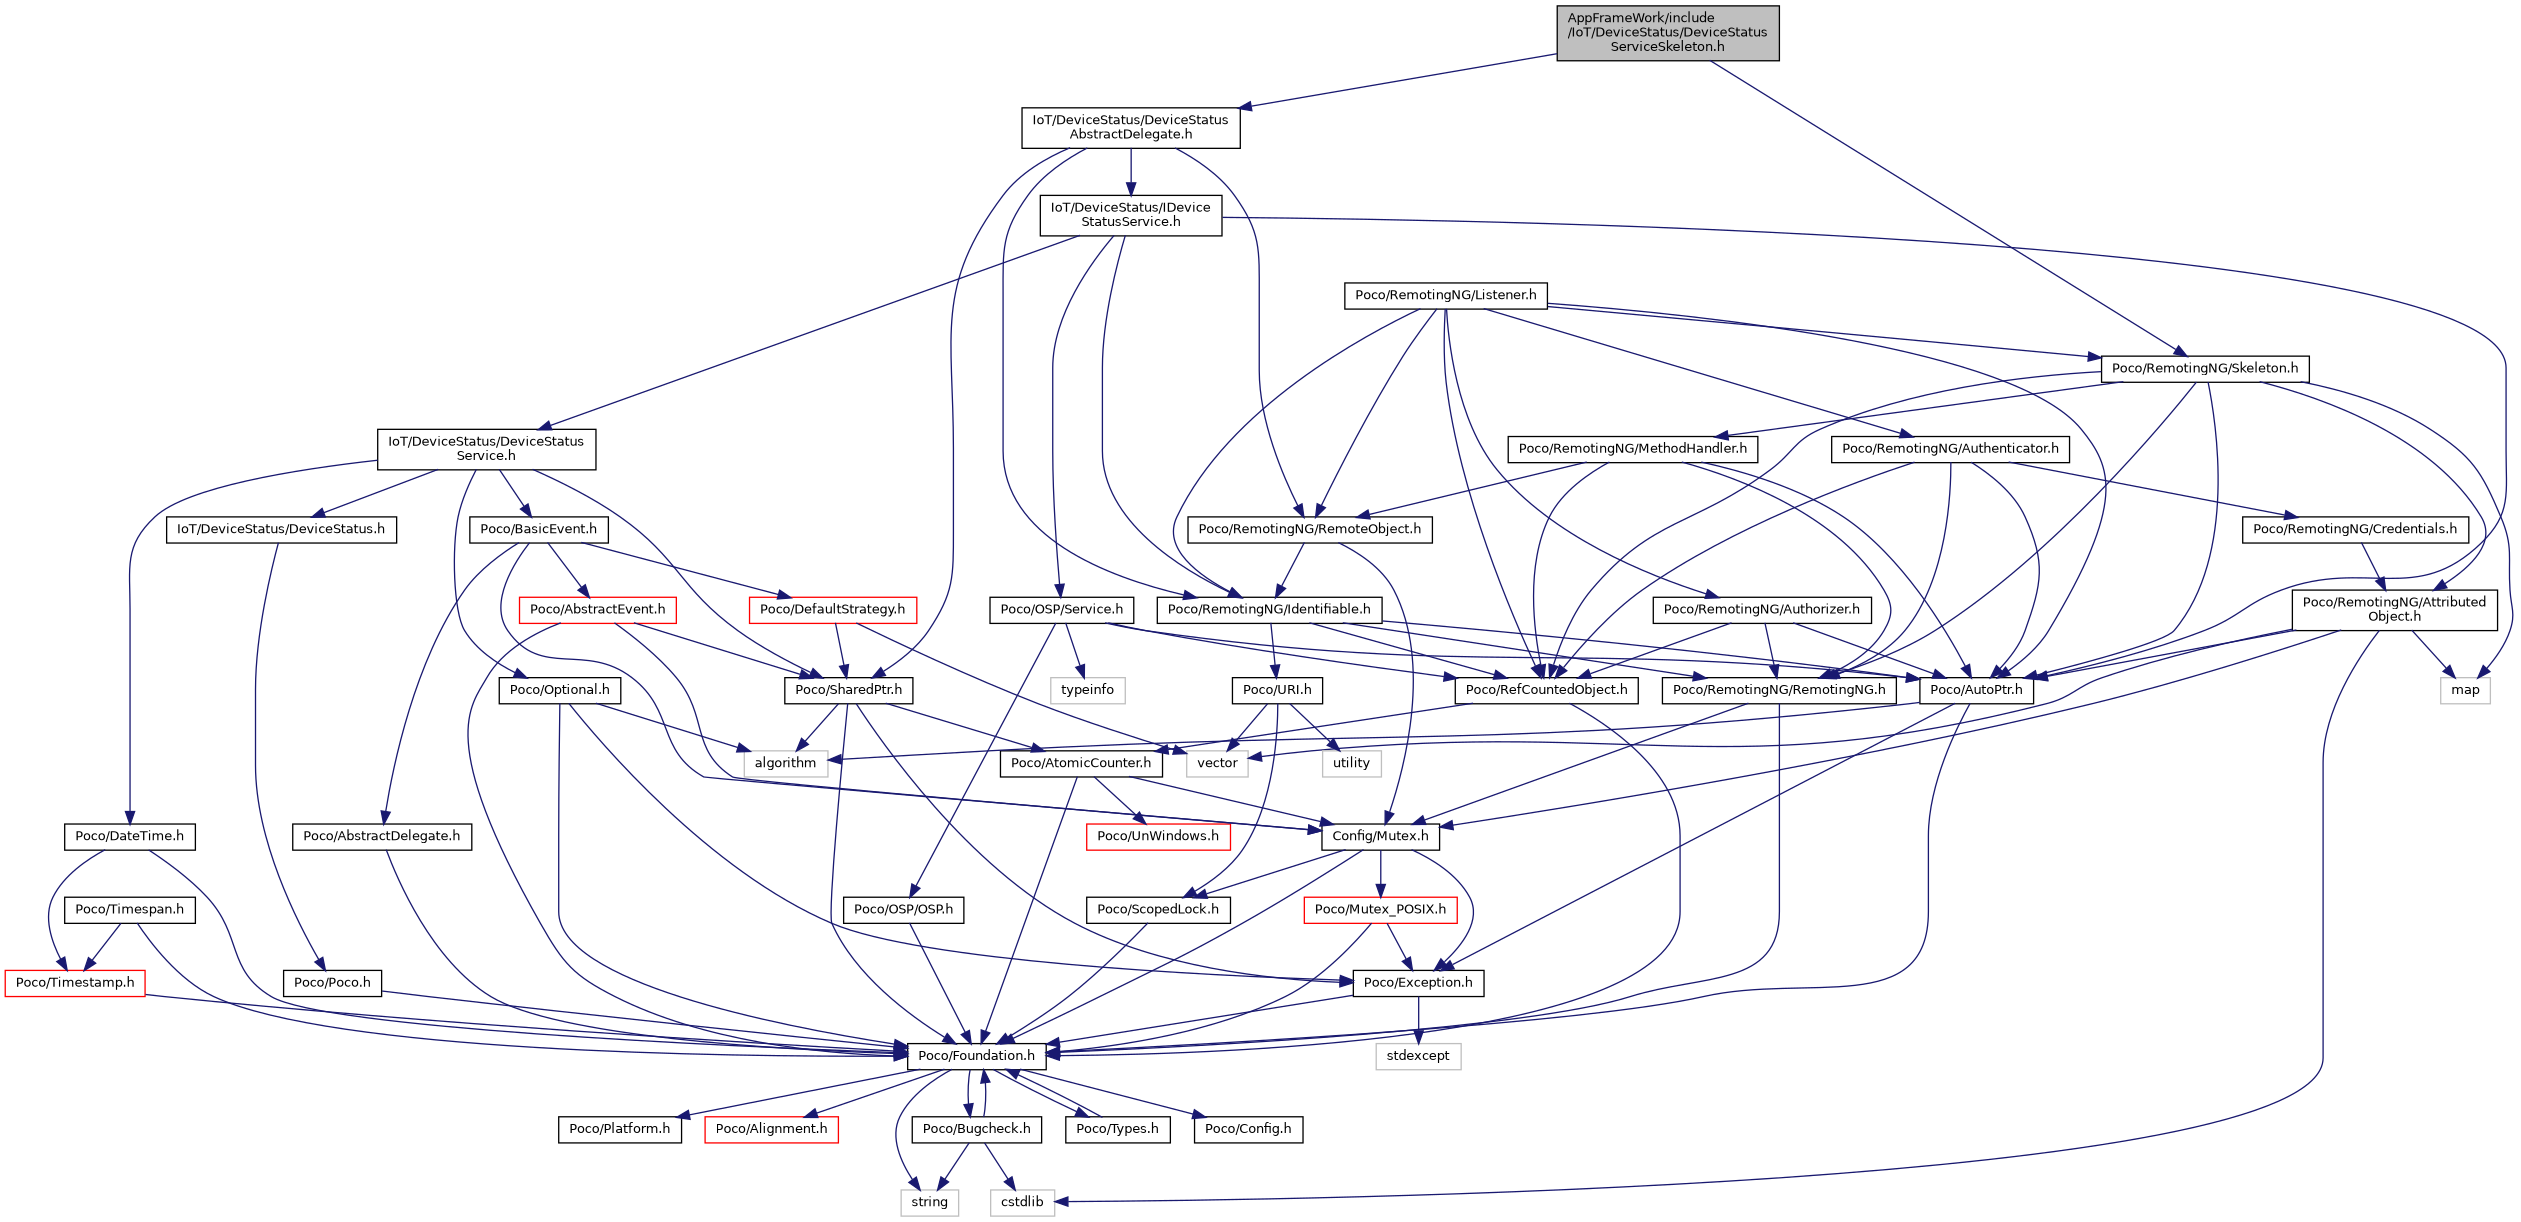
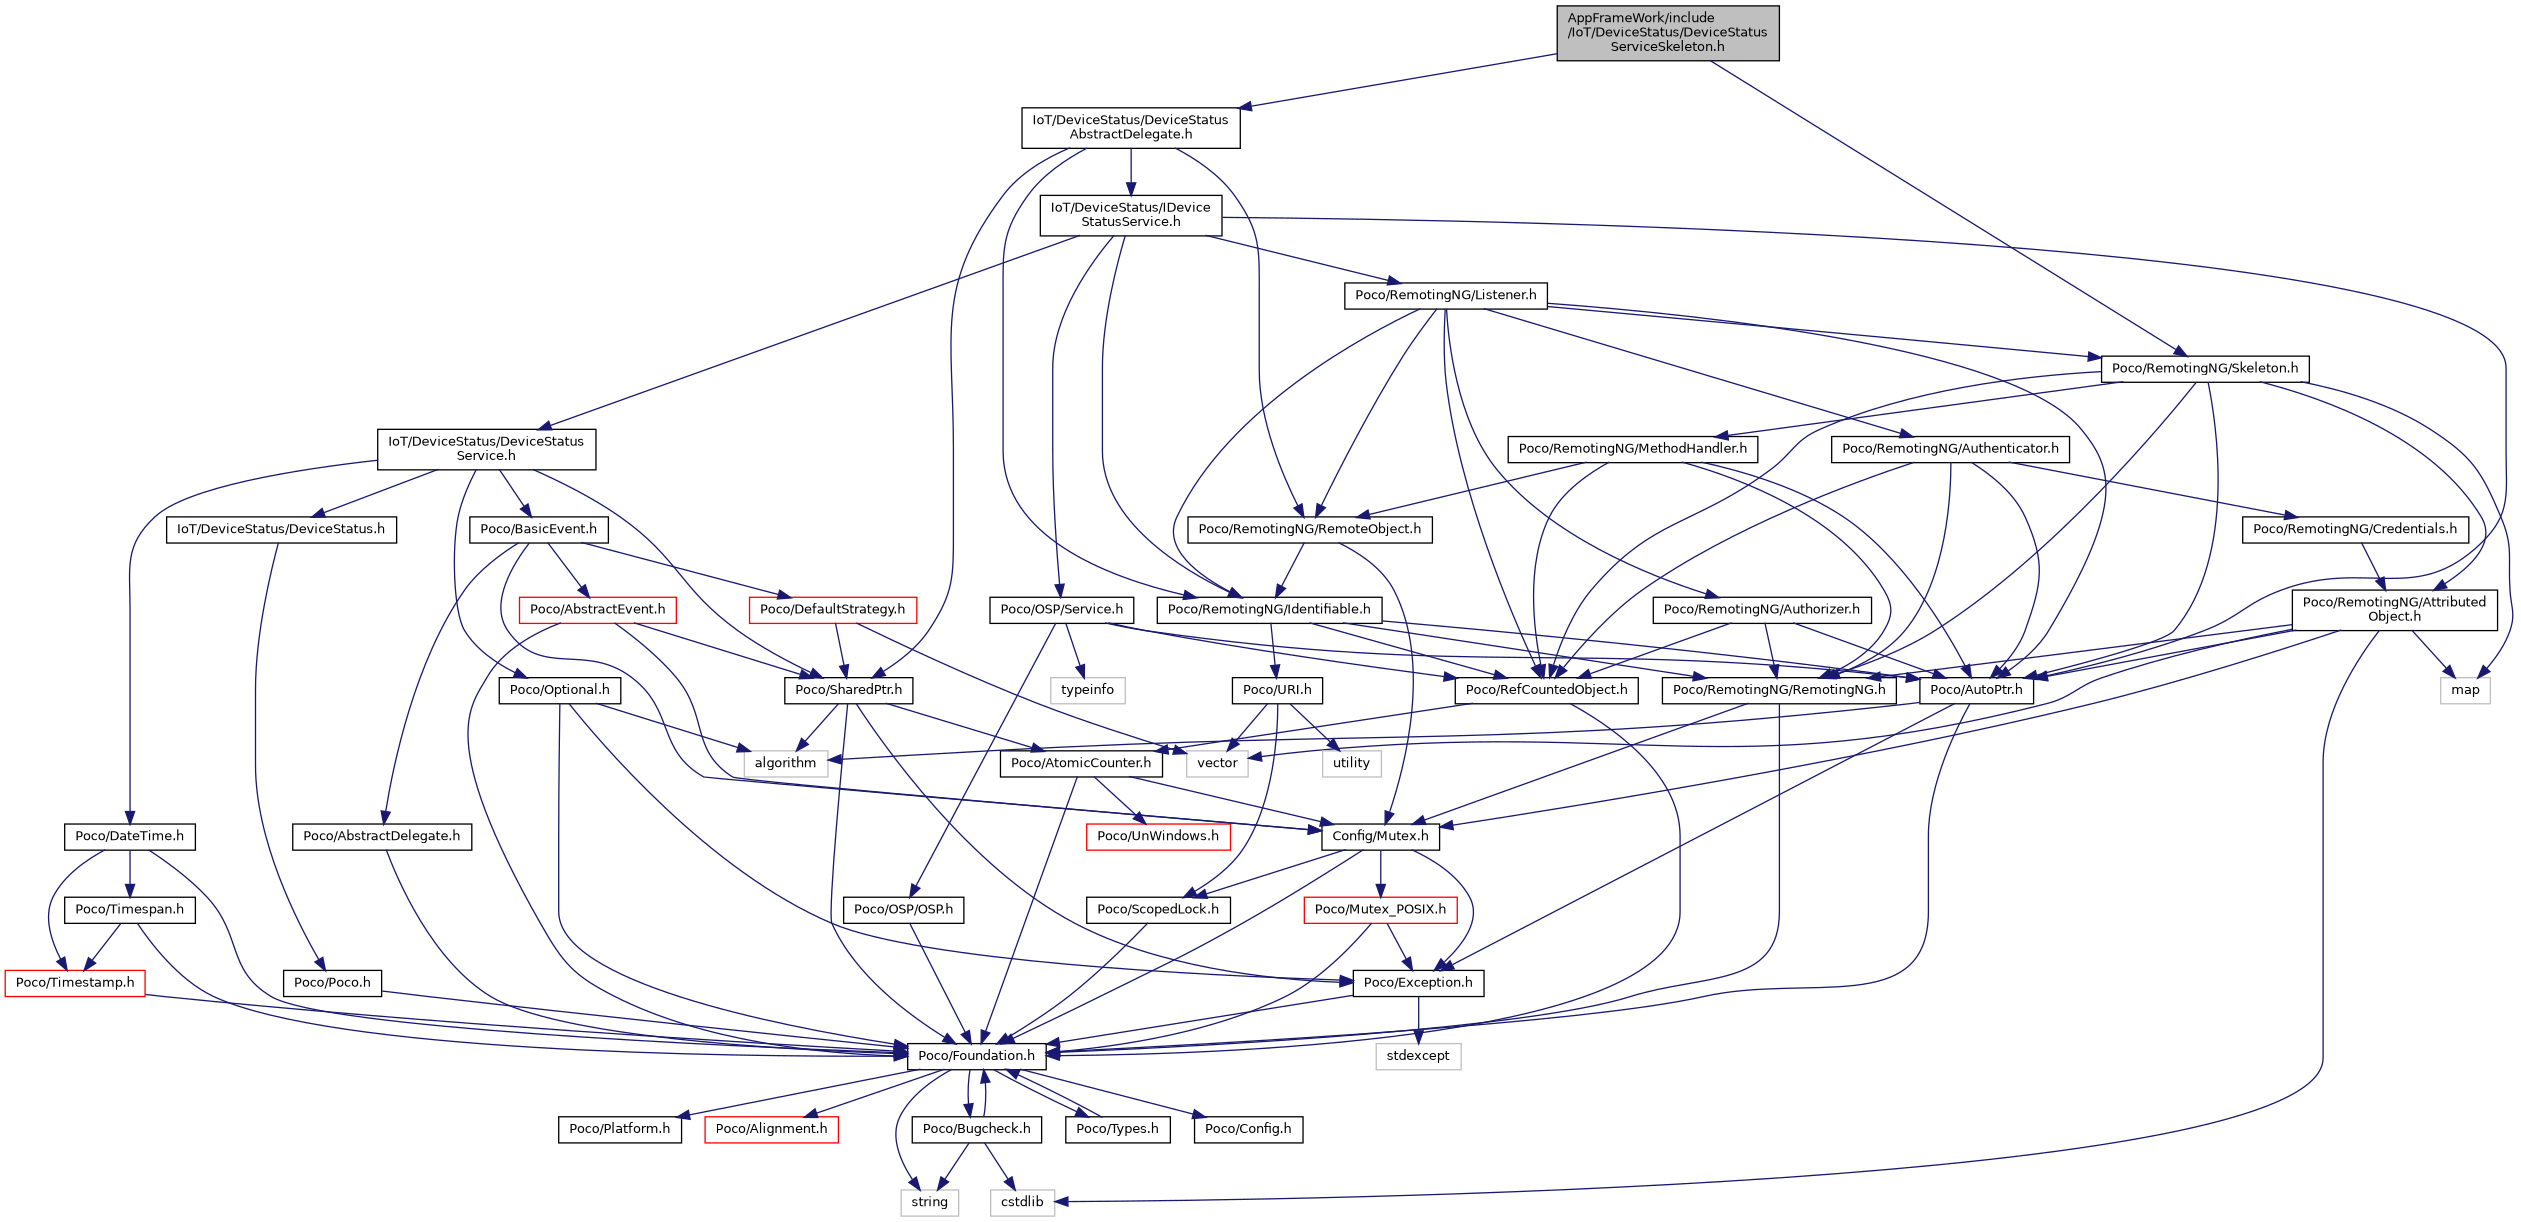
none -> (1297, 258)
none -> (2086, 651)
none -> (130, 867)
